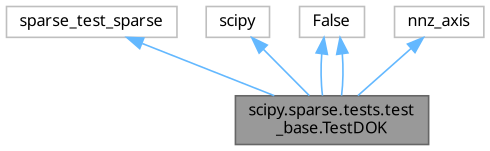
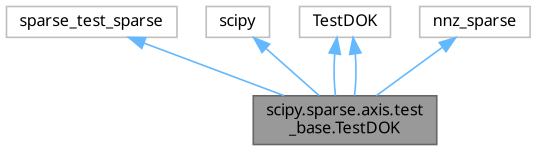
(332, 22) -> (345, 22)
(439, 22) -> (475, 22)
(332, 120) -> (345, 120)
